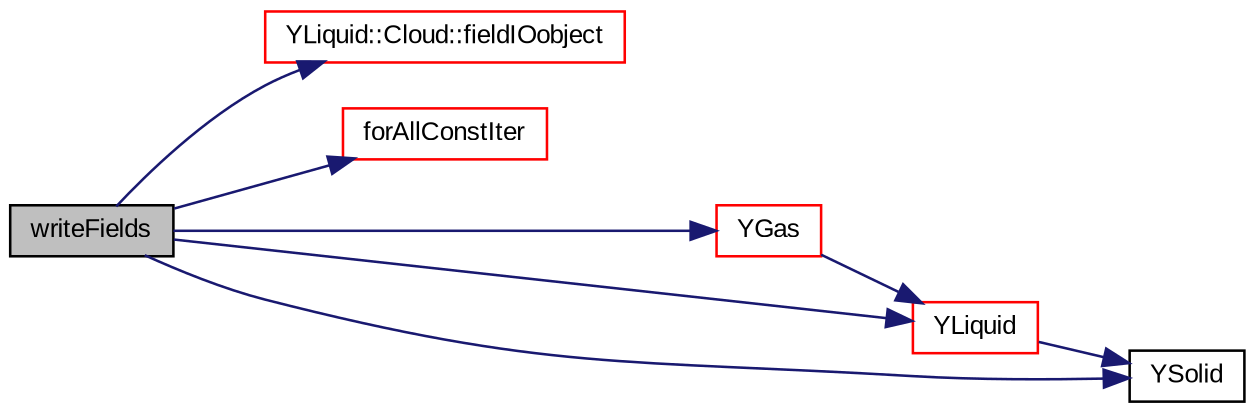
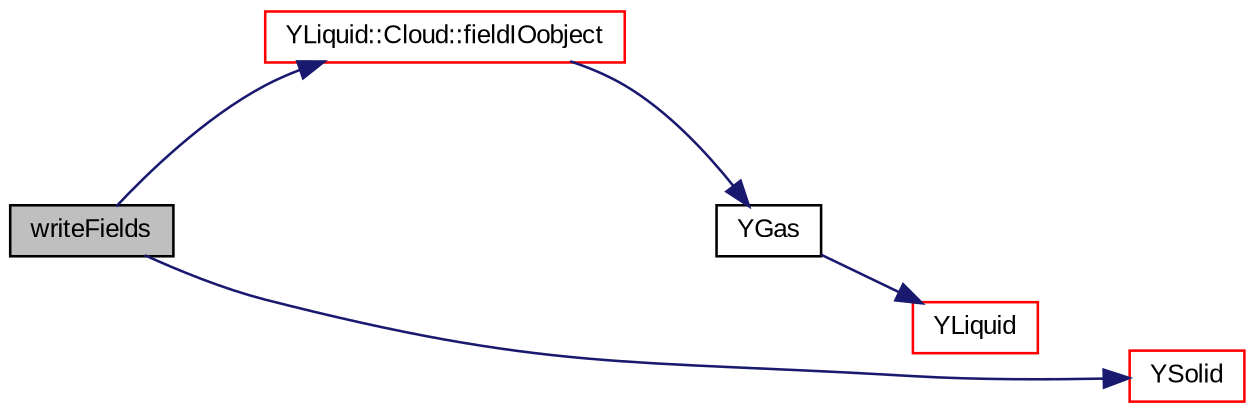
(445, 134) -> none
(432, 231) -> (661, 111)
(769, 231) -> (769, 231)
(530, 279) -> none
(1071, 350) -> none
(1187, 376) -> (1187, 376)
